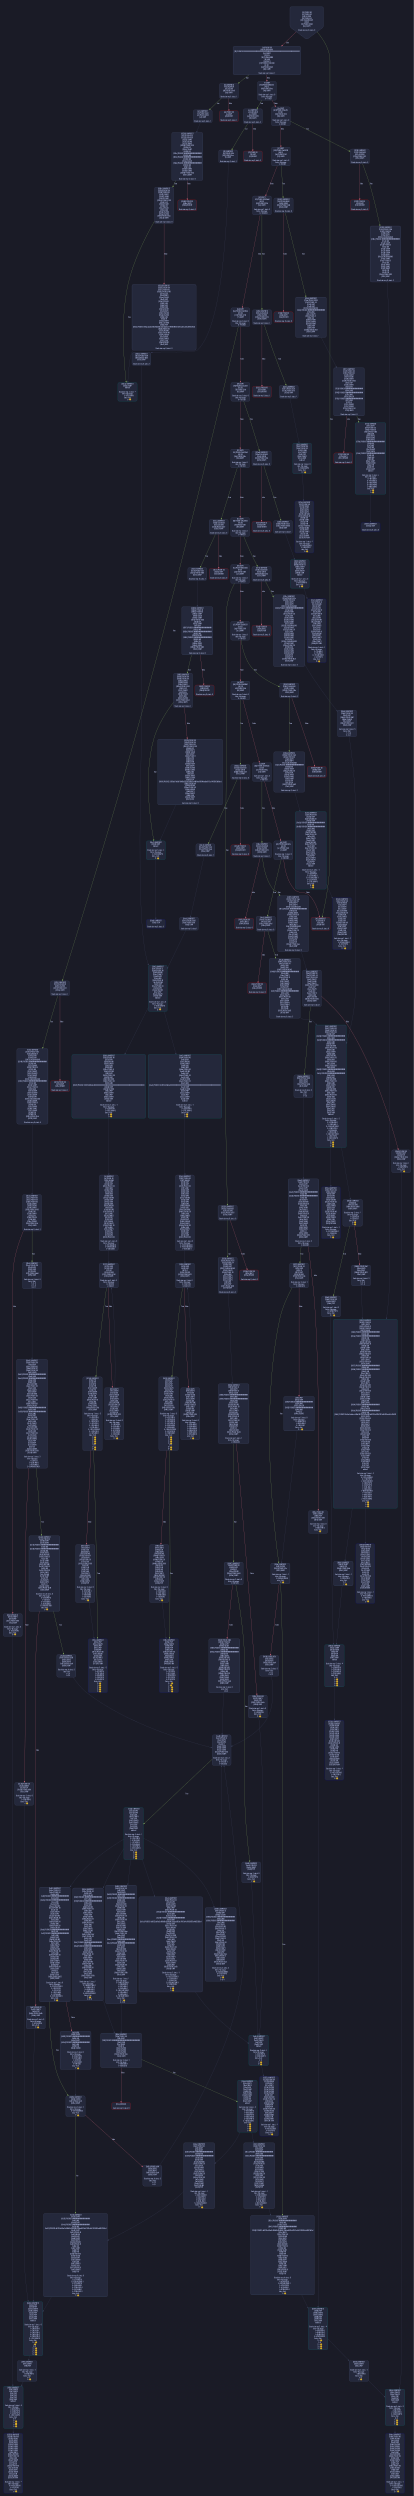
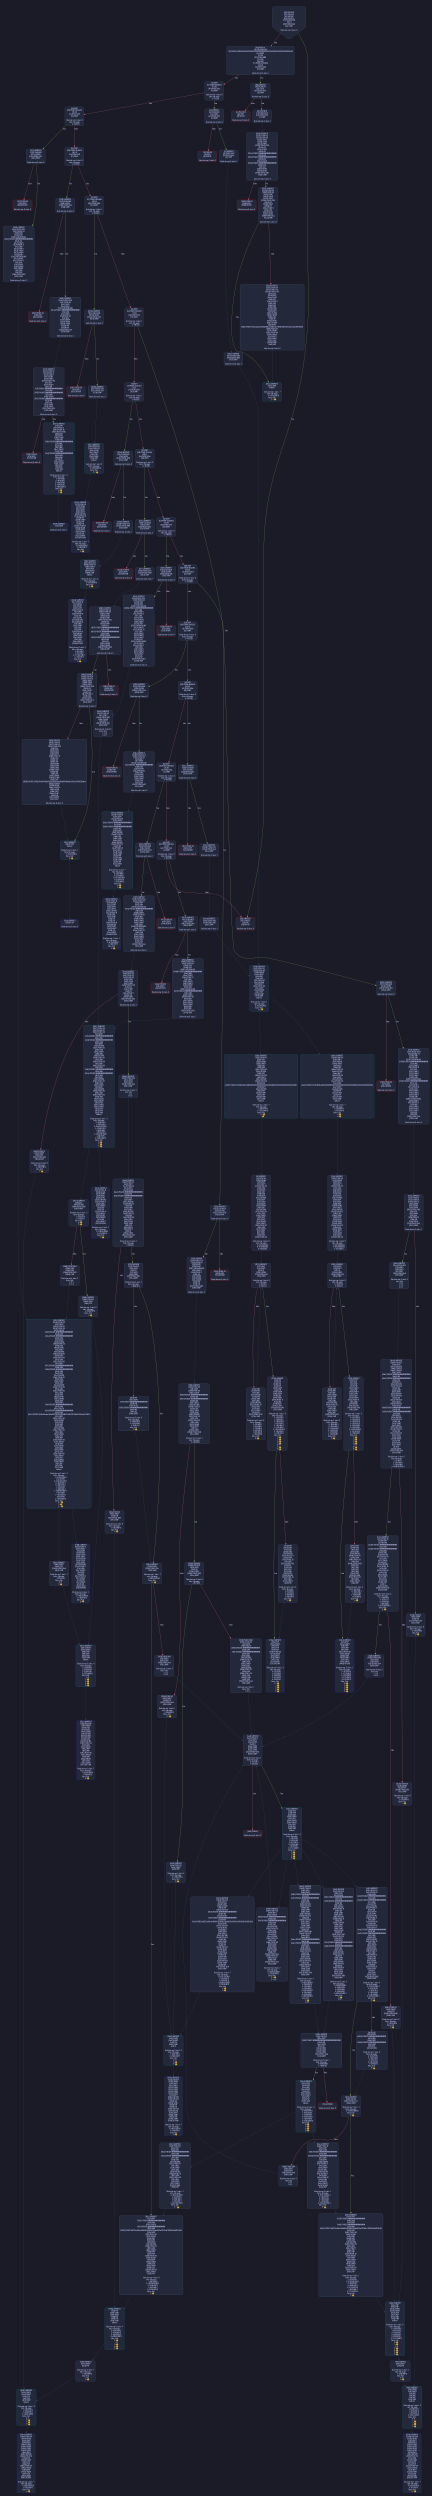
none -> (253, 1834)
